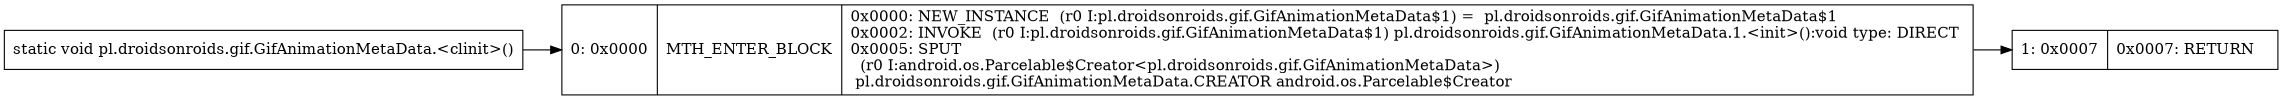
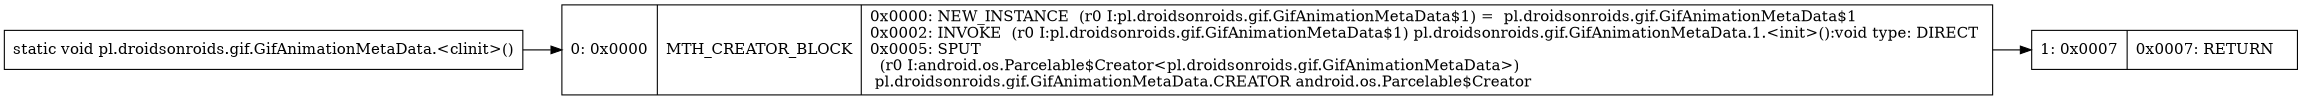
(750, 49) -> (759, 49)
